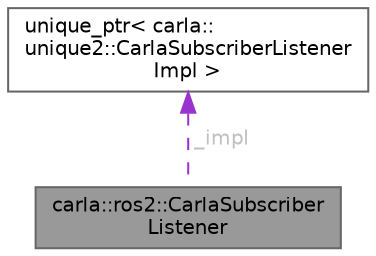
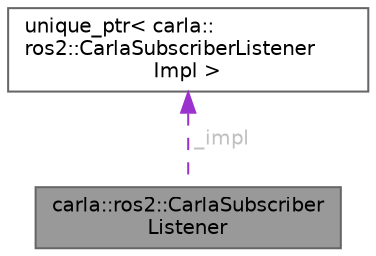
(188, 50) -> (188, 50)
